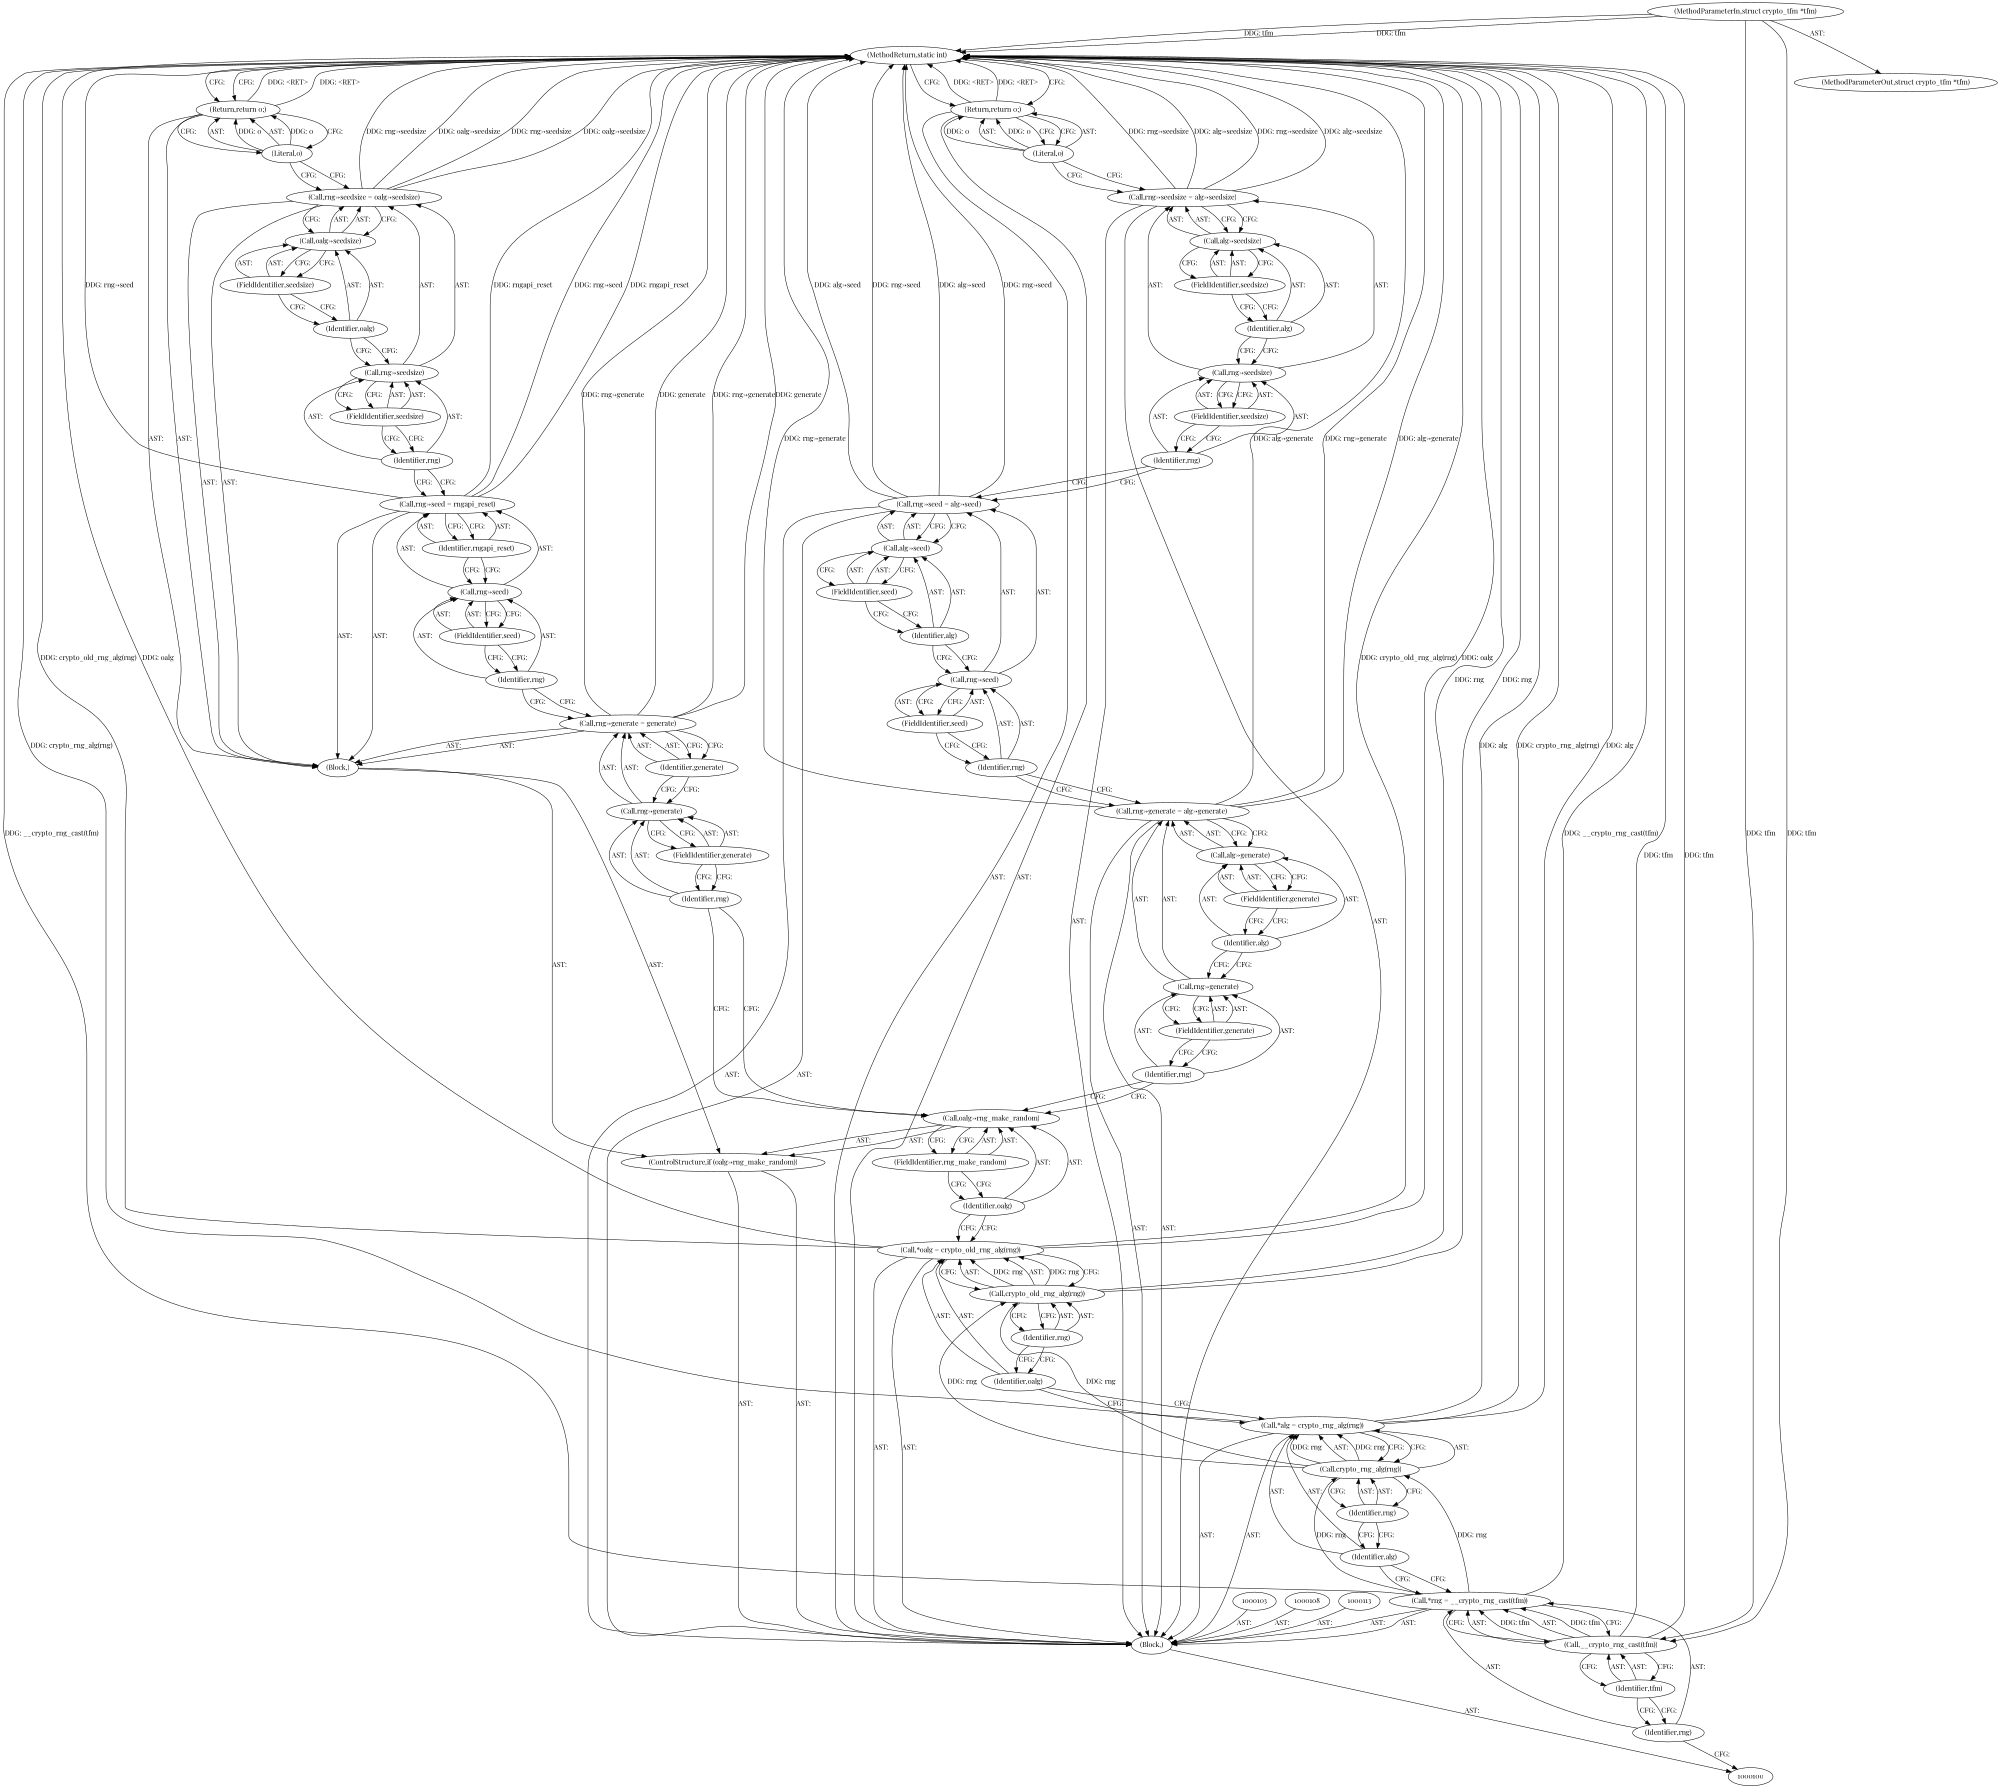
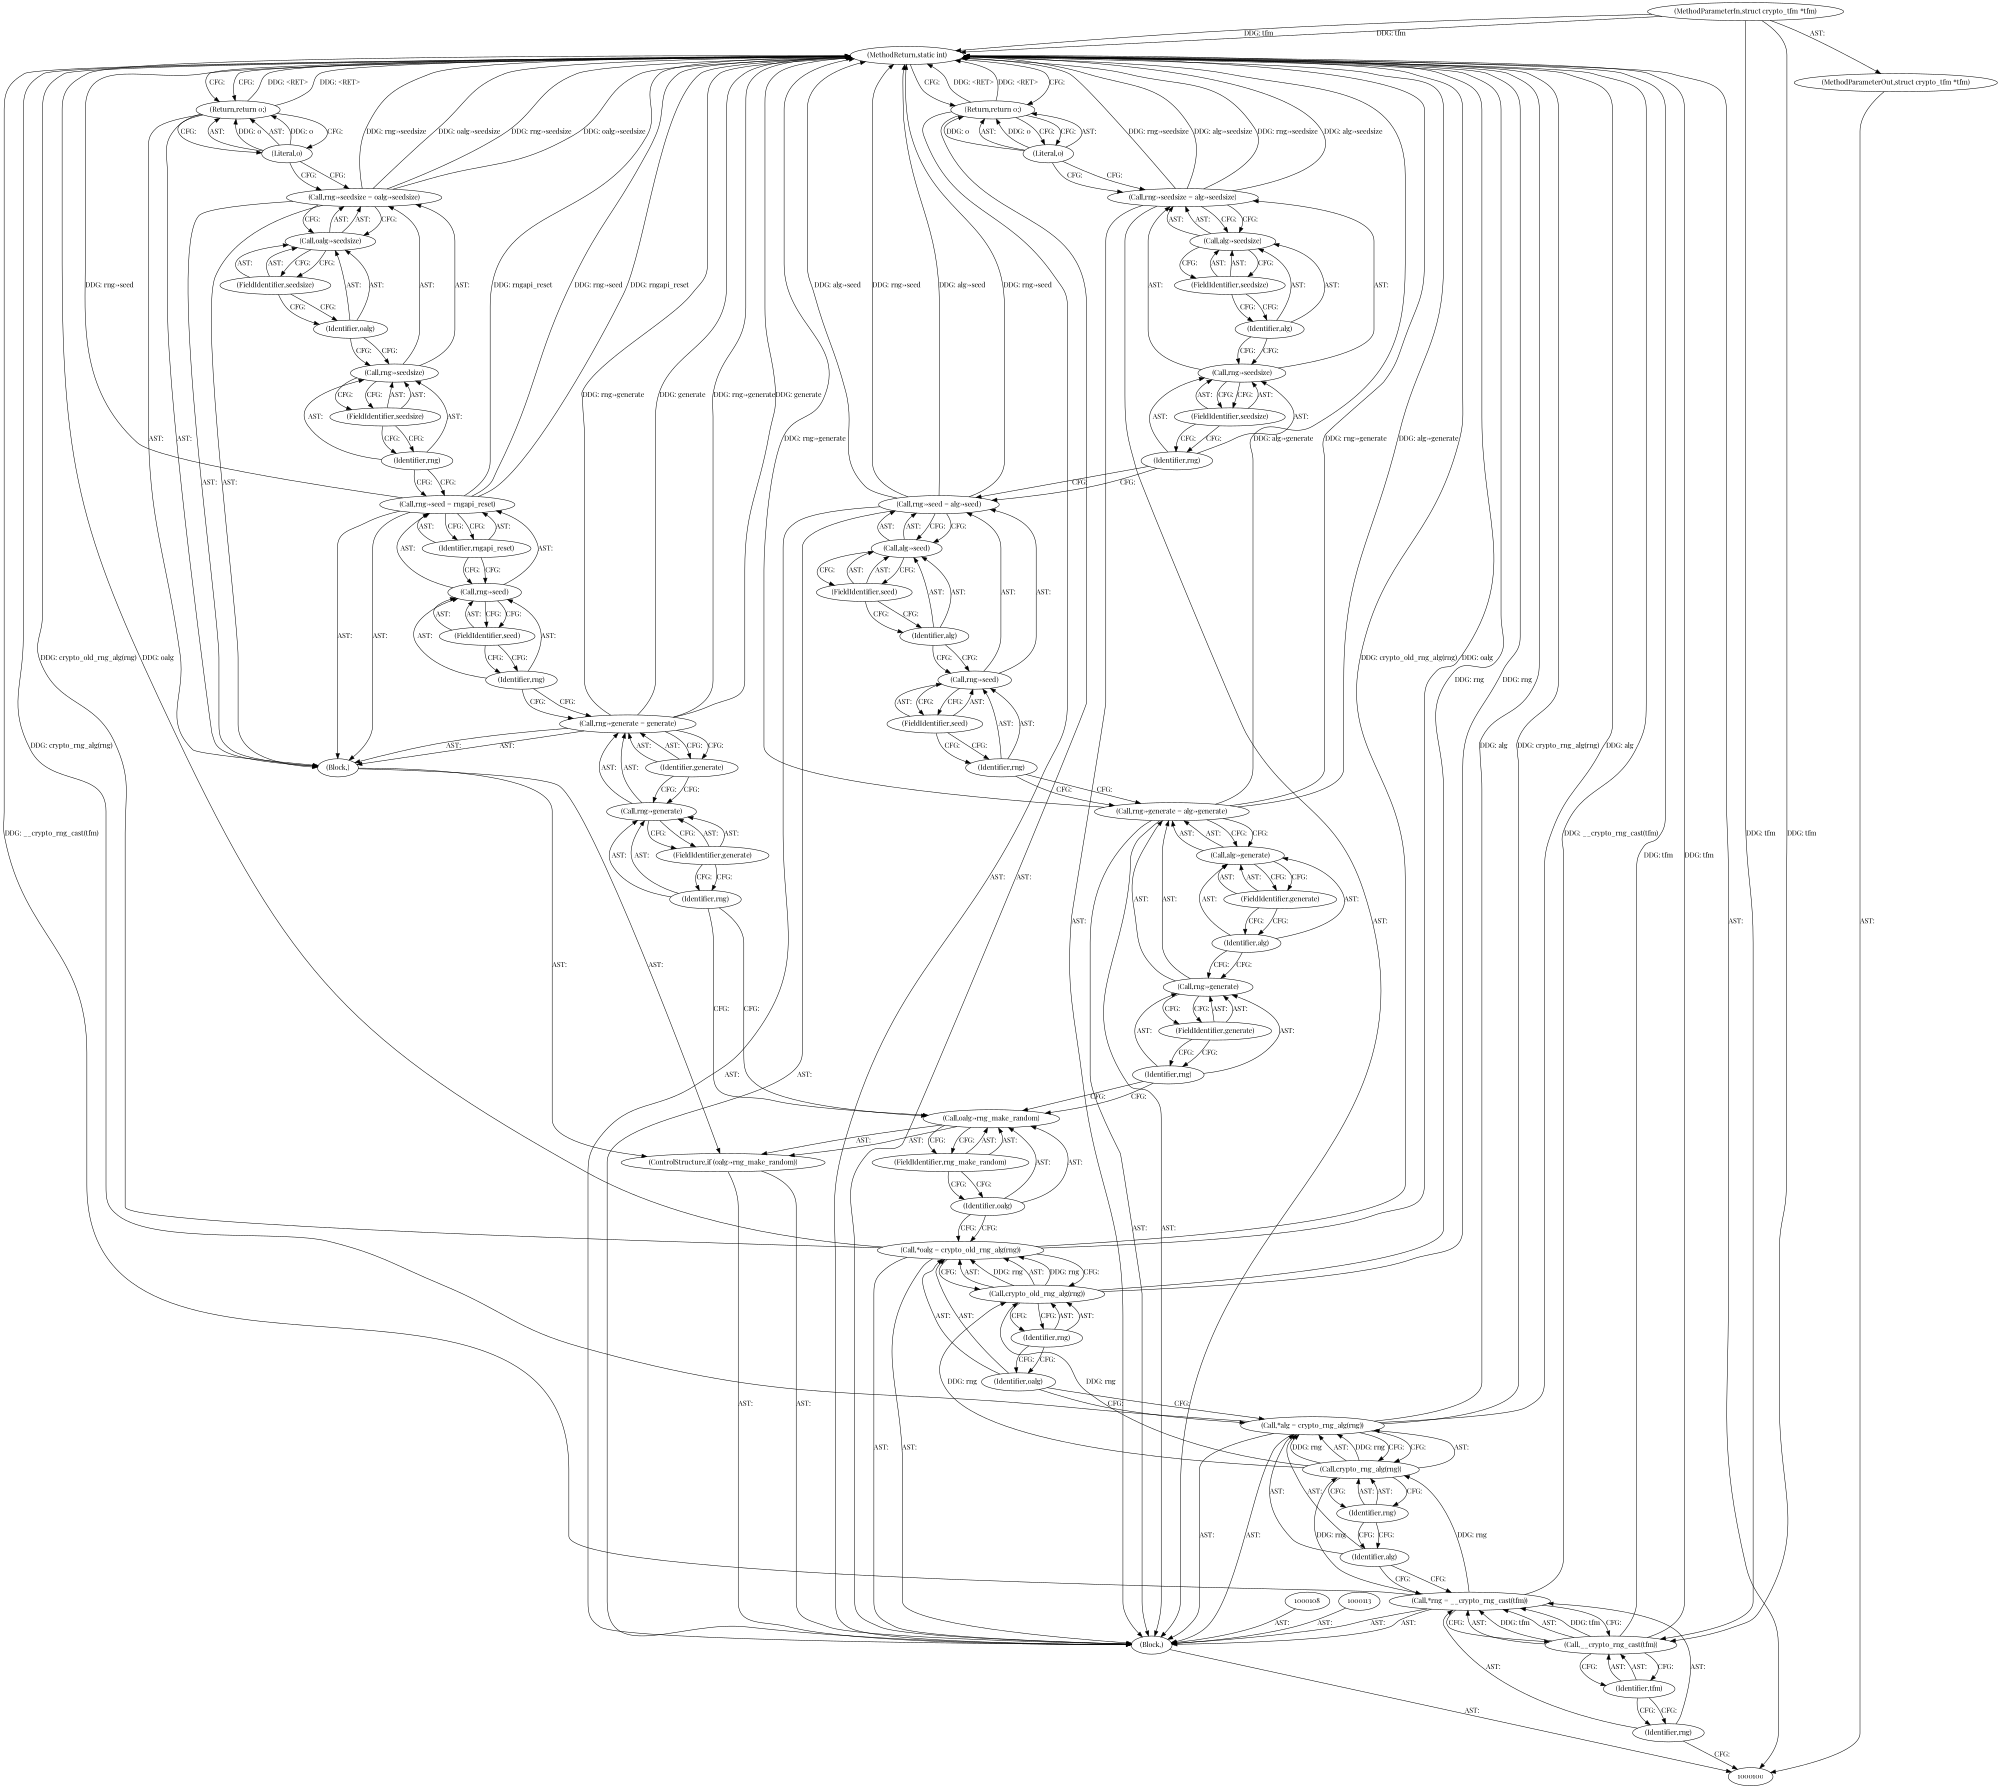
none -> (1726, 554)
none -> (1860, 957)
(1255, 1601) -> none
